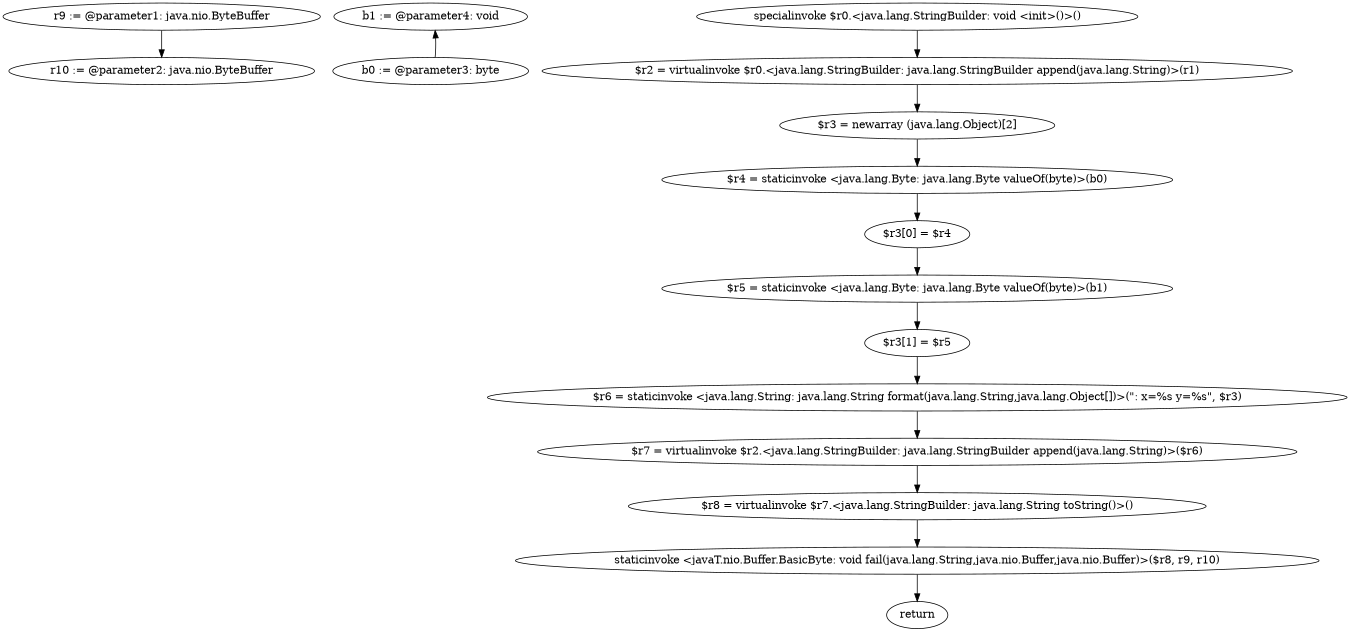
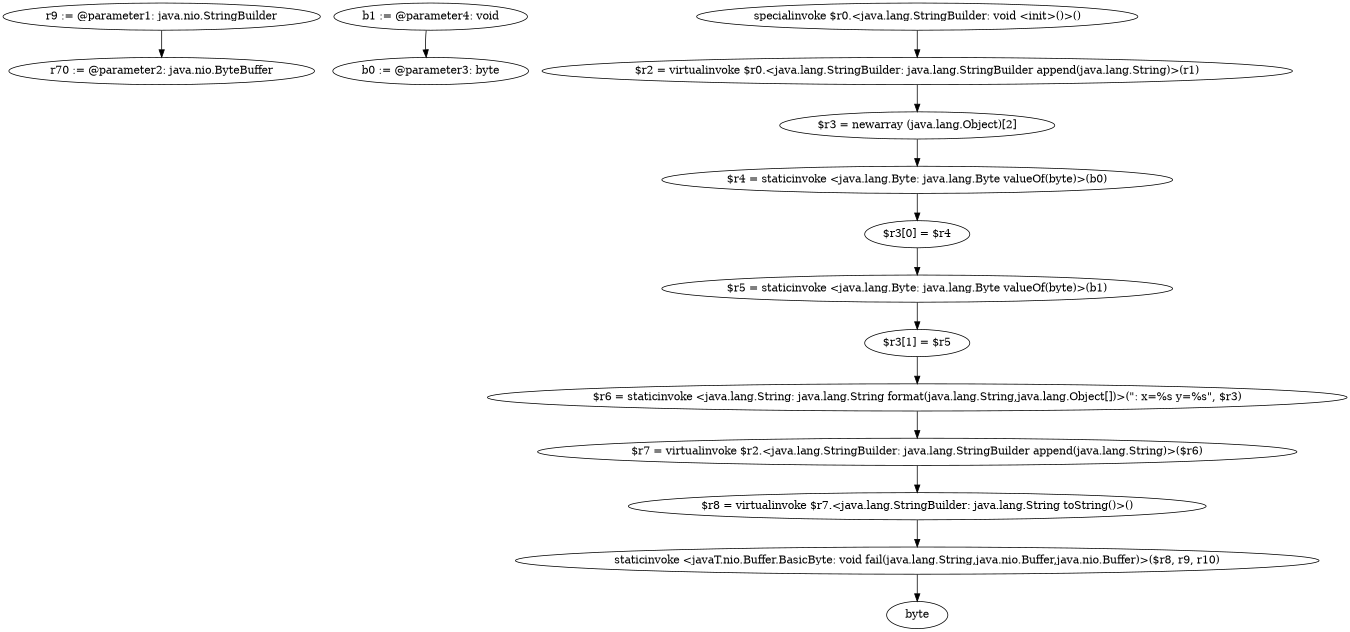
(162, 17) -> (162, 17)
(436, 48) -> (426, 40)
(162, 71) -> (162, 71)
(917, 615) -> (917, 615)
